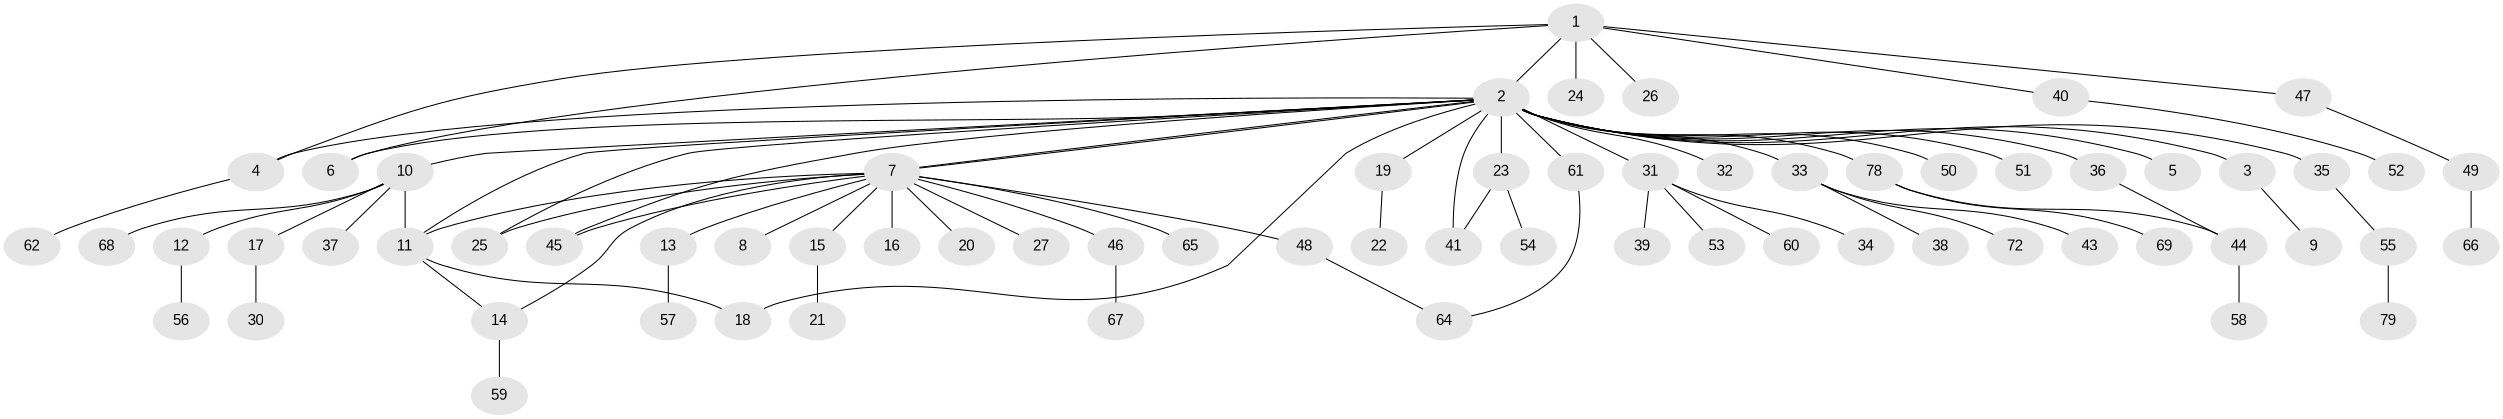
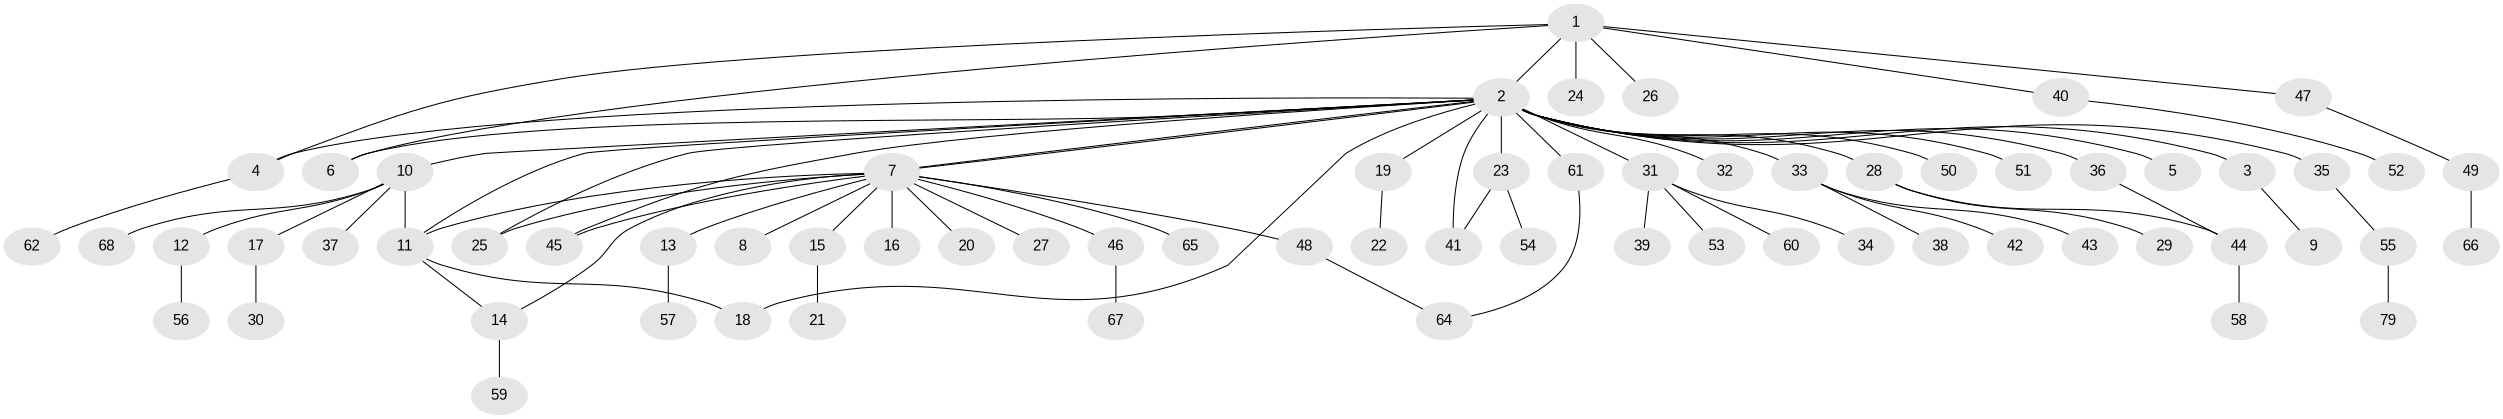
(1874, 172) -> (1874, 172)
(2015, 247) -> (2015, 247)
(2164, 247) -> (2164, 247)
